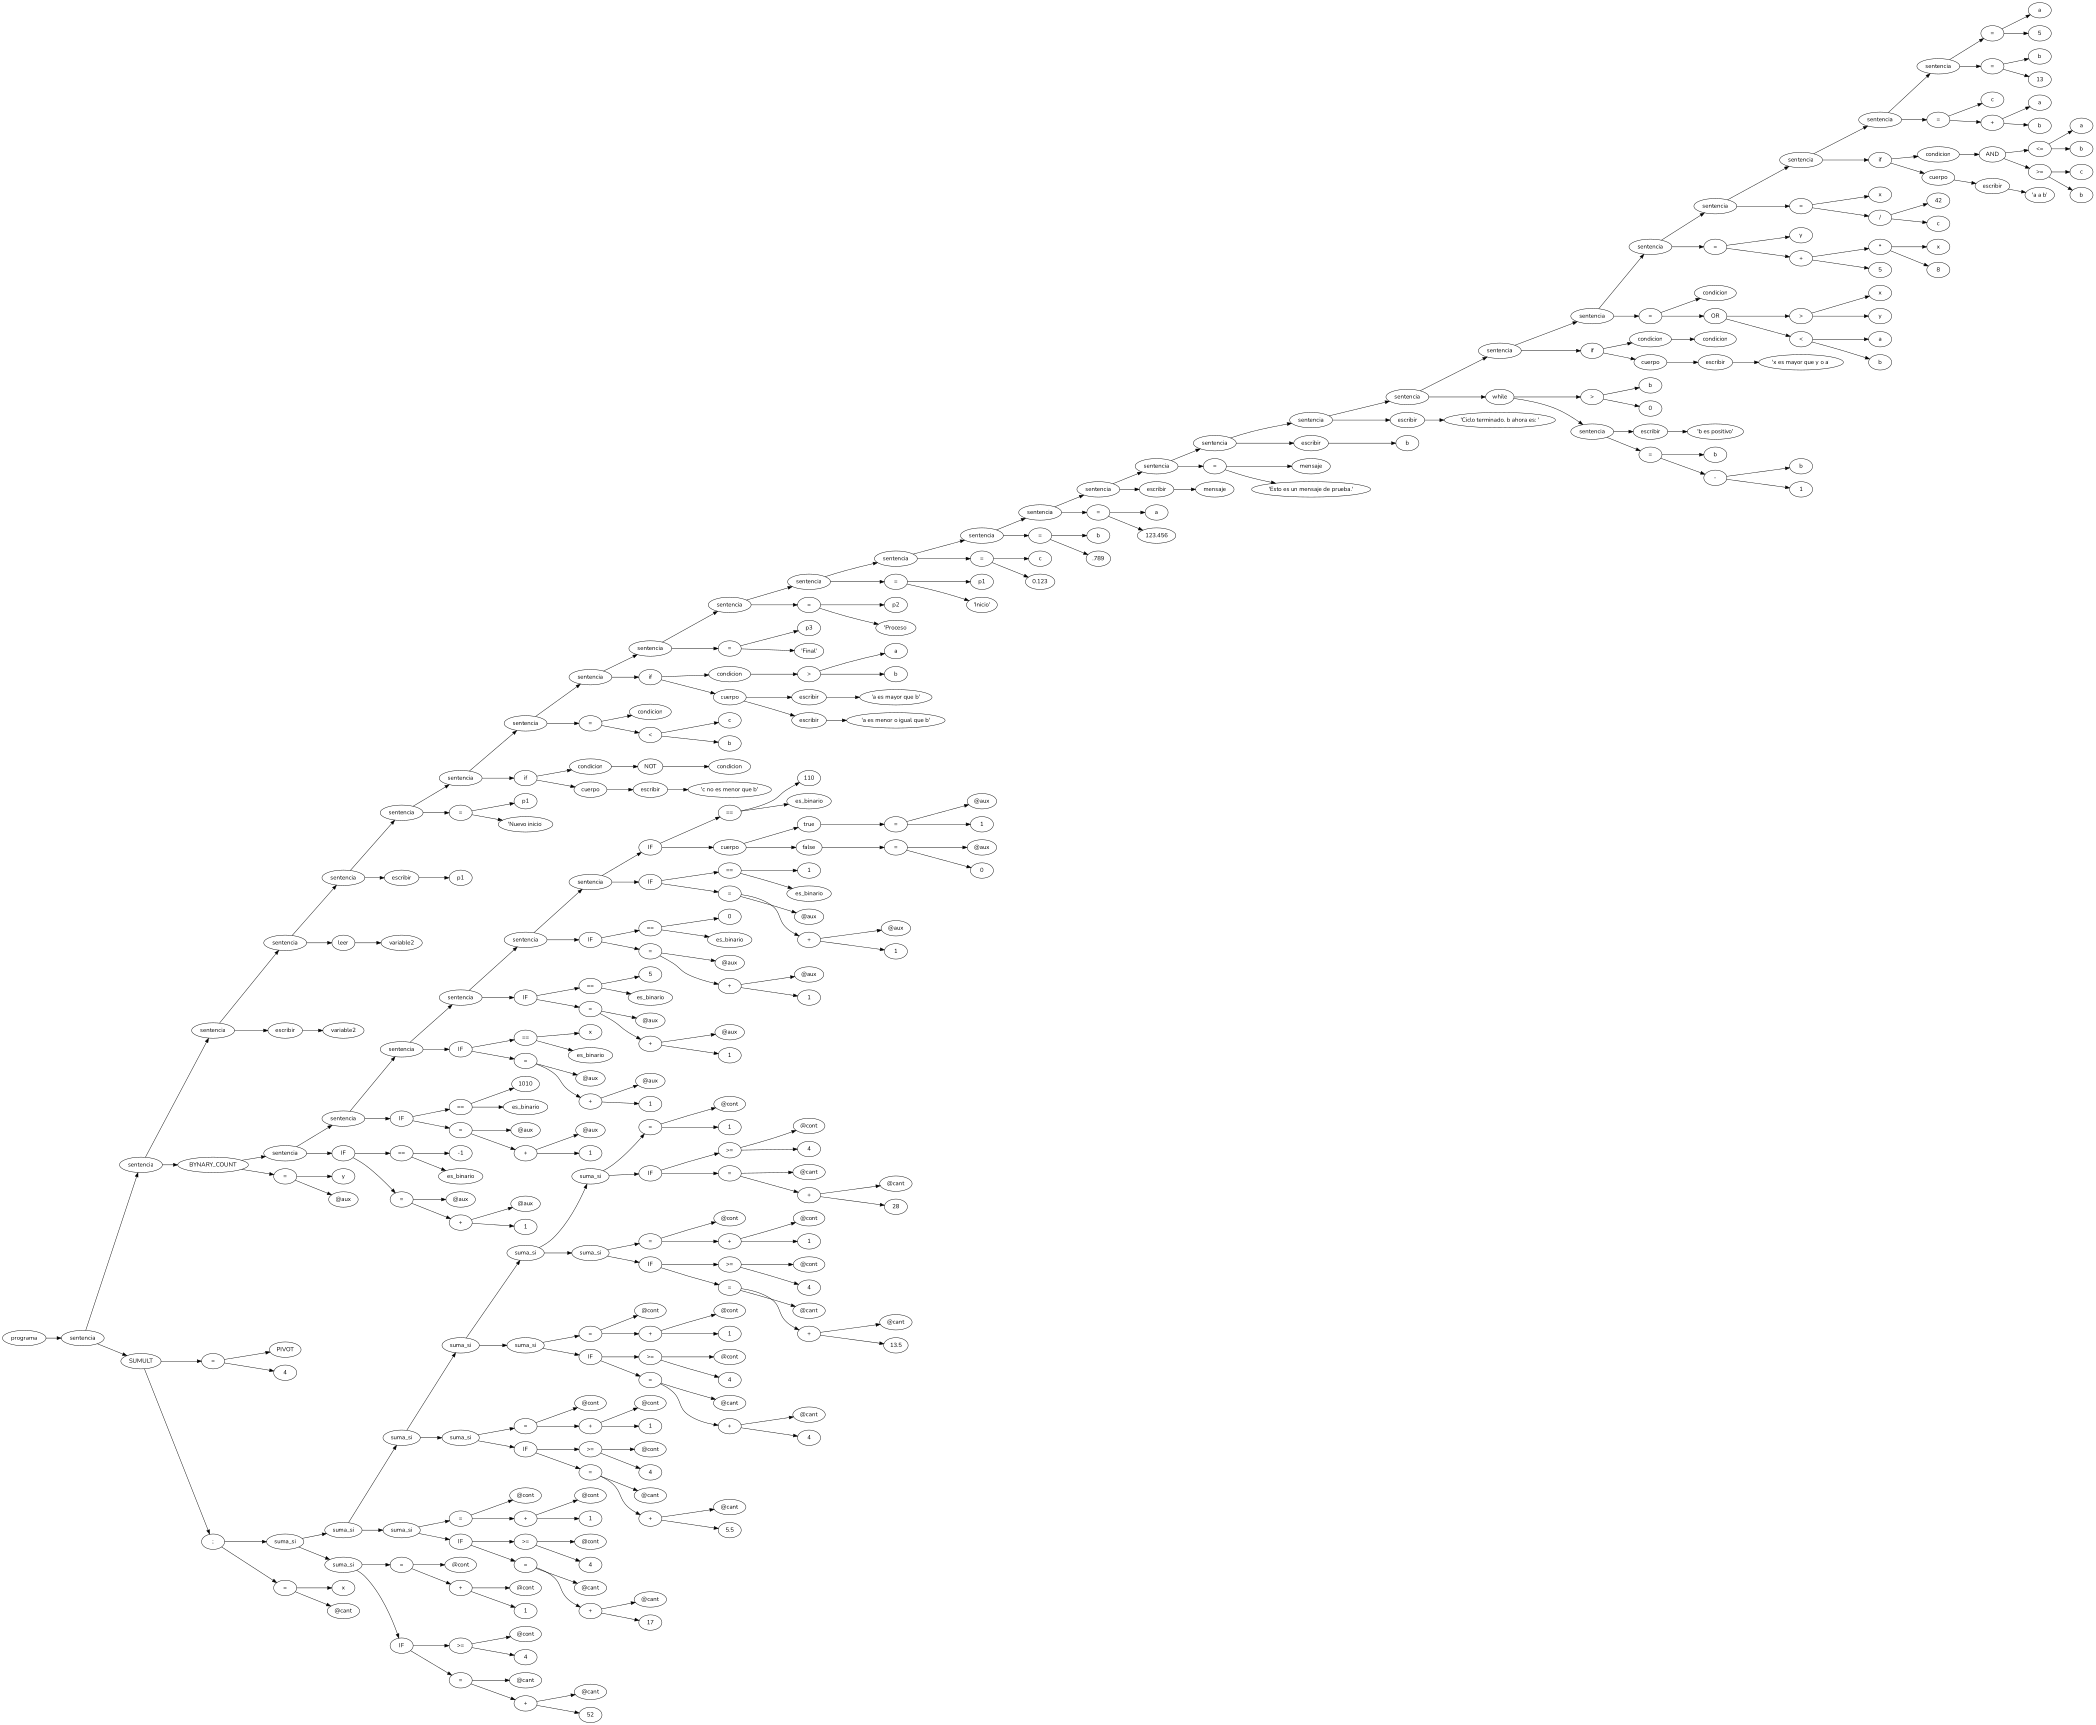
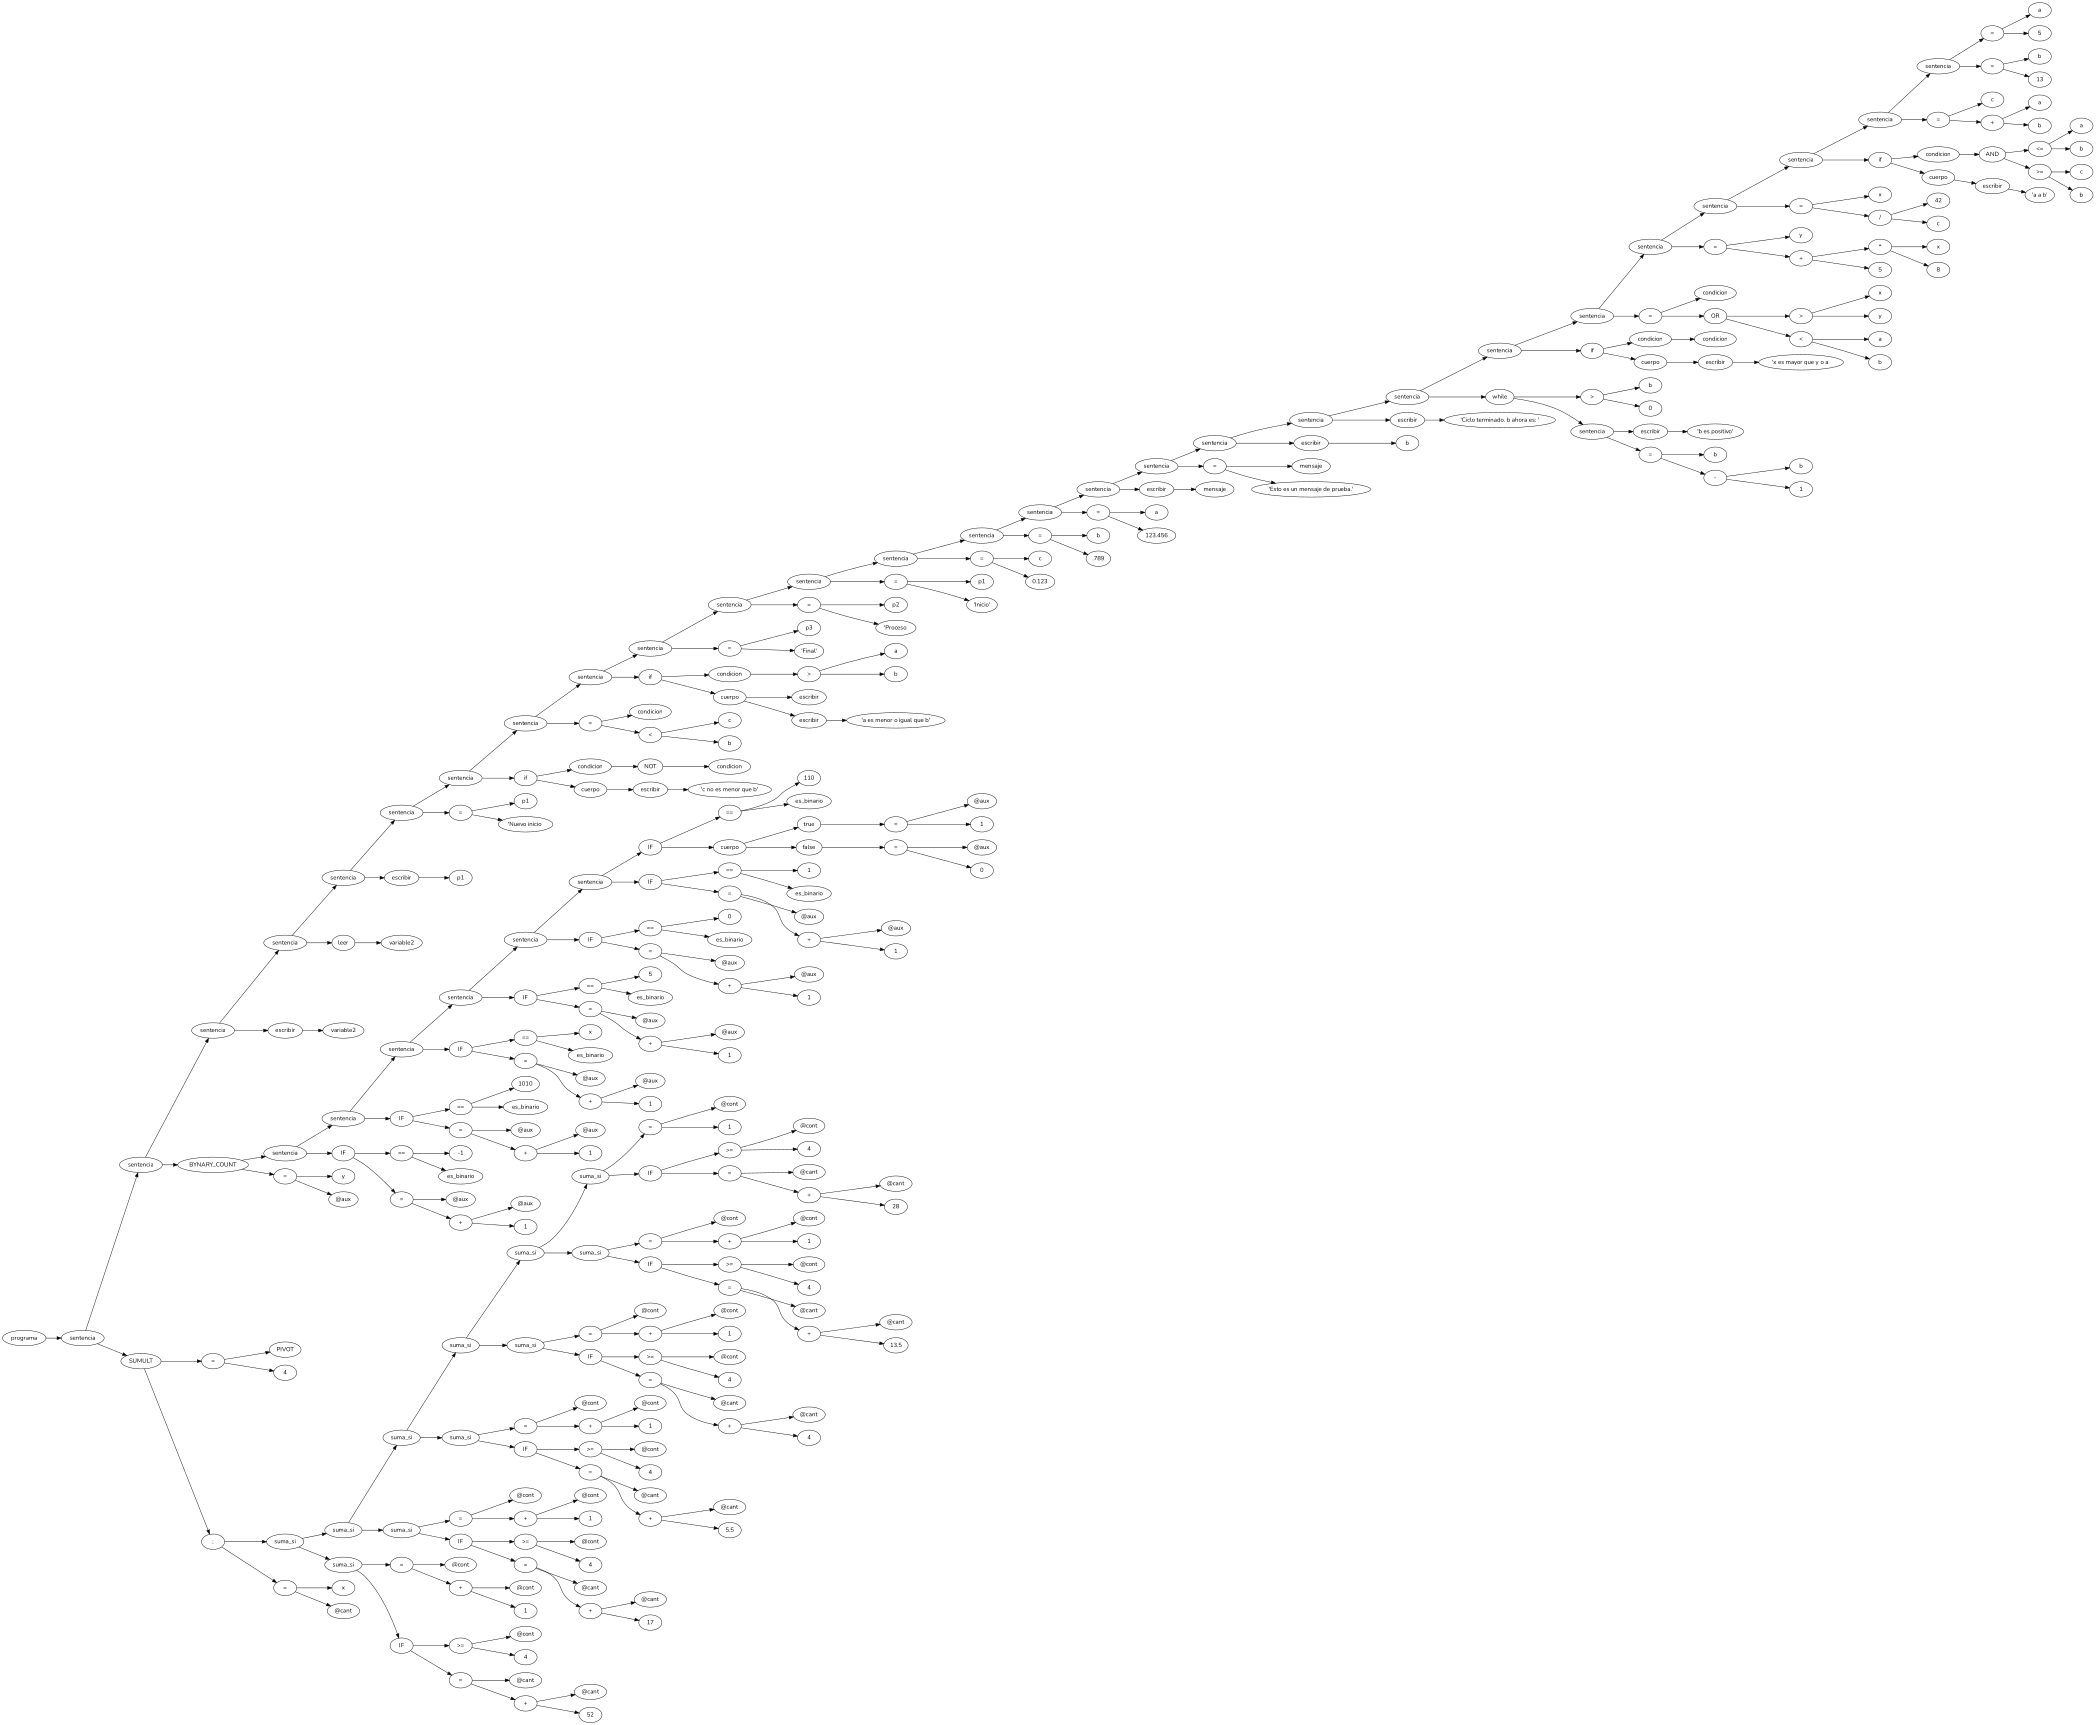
(896, 697) -> none
